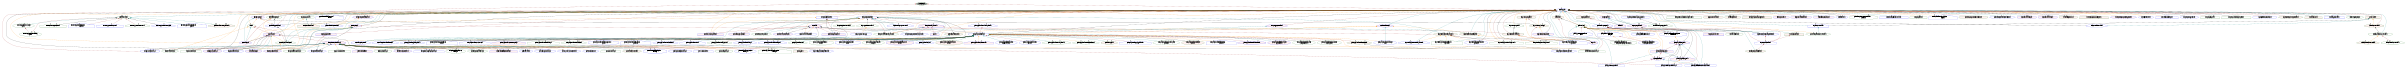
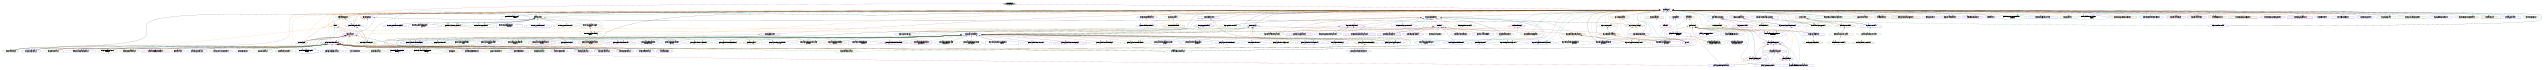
none -> (2300, 17)
(1618, 21) -> (1677, 25)
(981, 31) -> (1143, 37)
(935, 34) -> (1360, 34)
(442, 43) -> (1002, 43)
(1624, 43) -> (1715, 43)
(821, 51) -> (472, 51)
